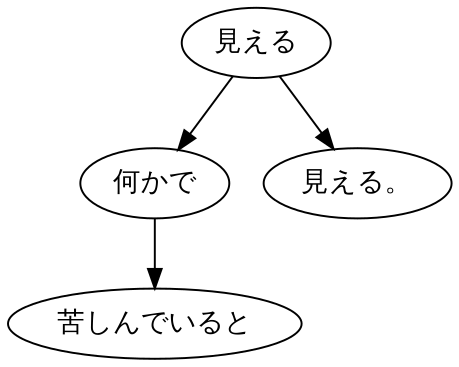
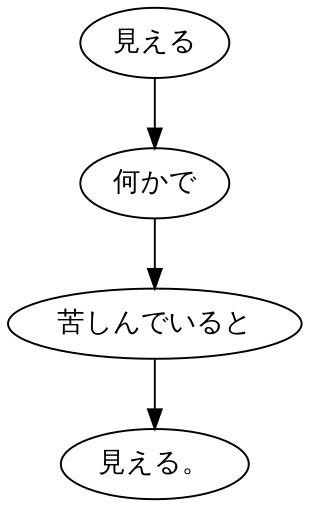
(301, 105) -> (155, 384)
